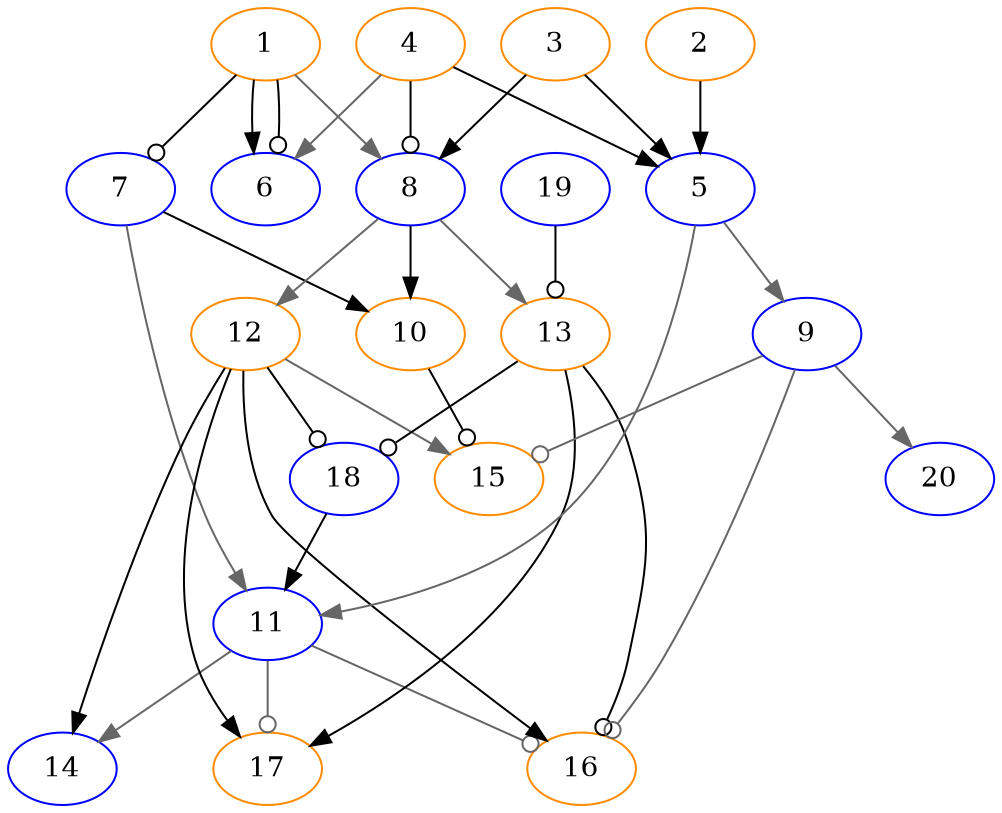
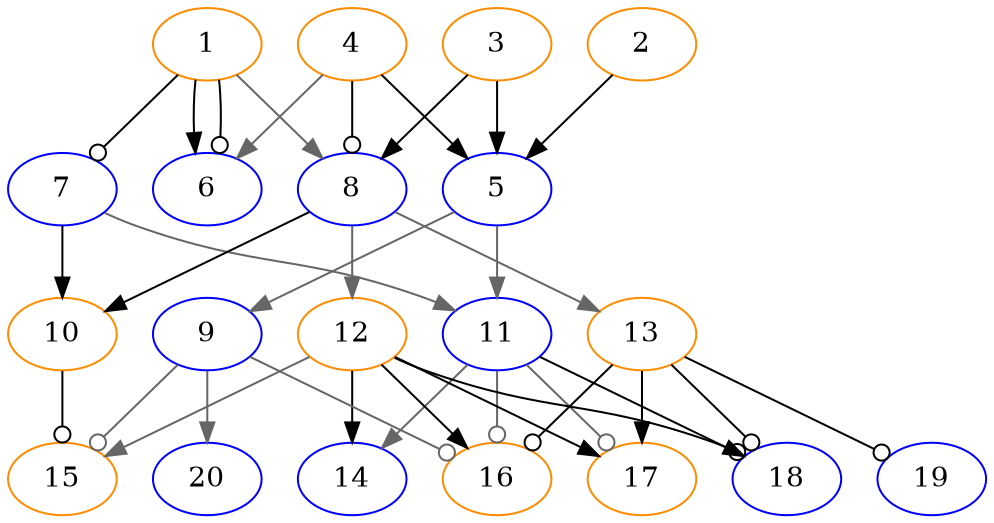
(555, 254) -> (779, 403)
(312, 540) -> (628, 400)
